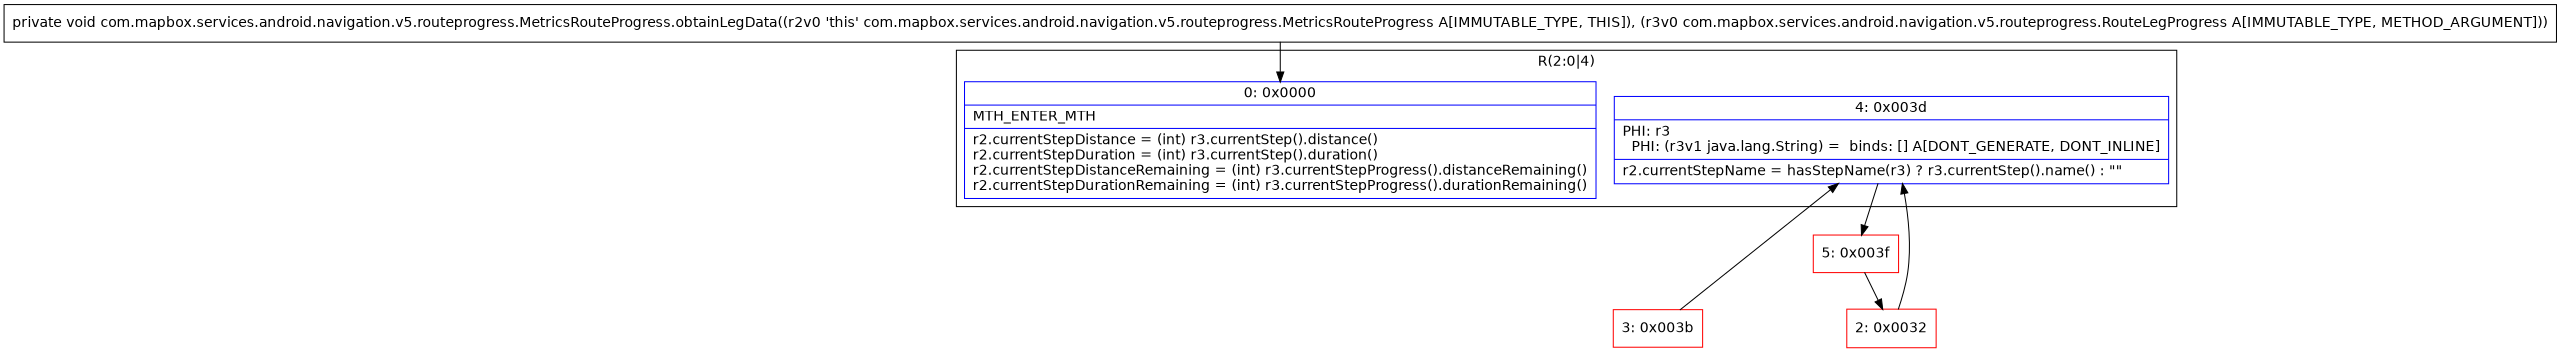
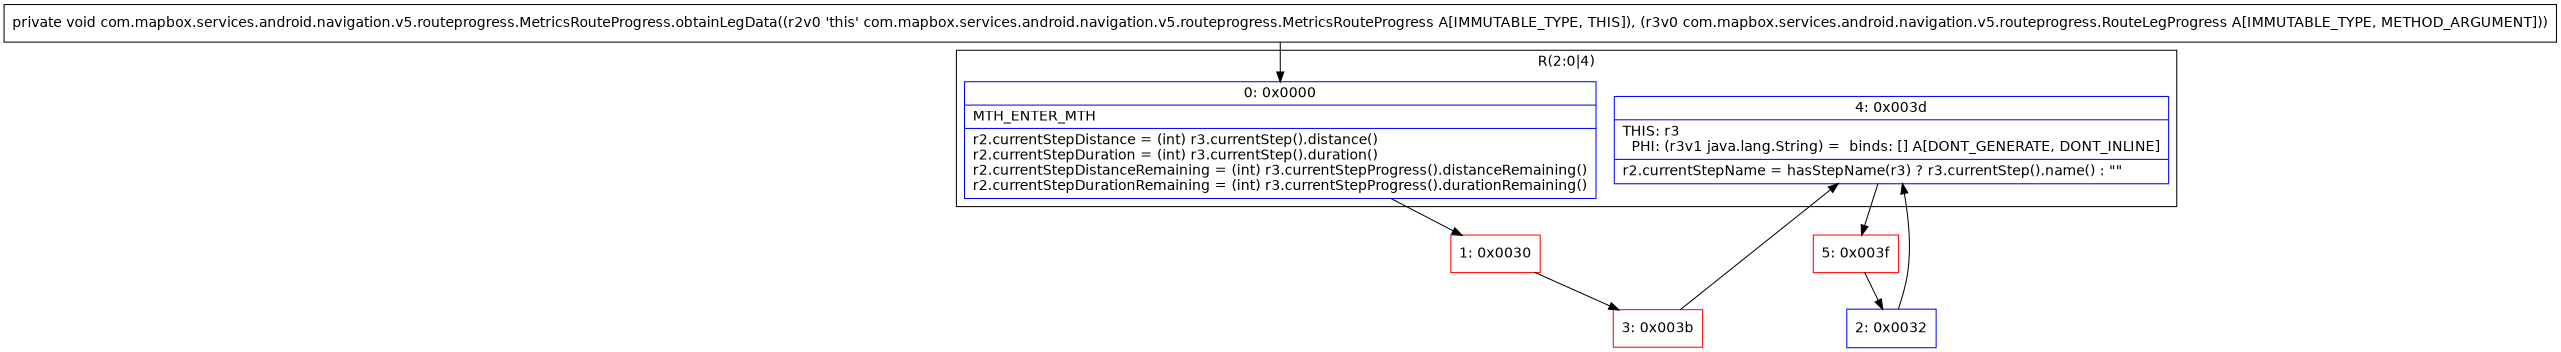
(1649, 131) -> (1653, 131)
none -> (1496, 254)
(1891, 328) -> (1891, 328)
